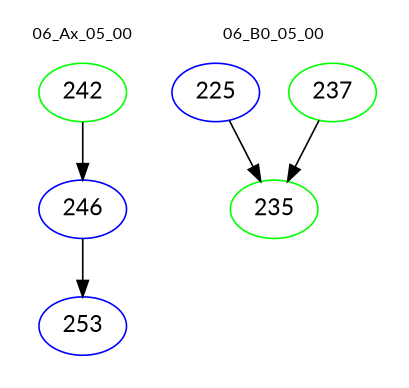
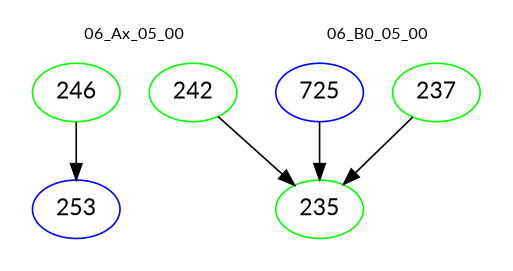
(216, 92) -> (320, 92)
(83, 143) -> (239, 135)
(83, 209) -> (76, 92)
